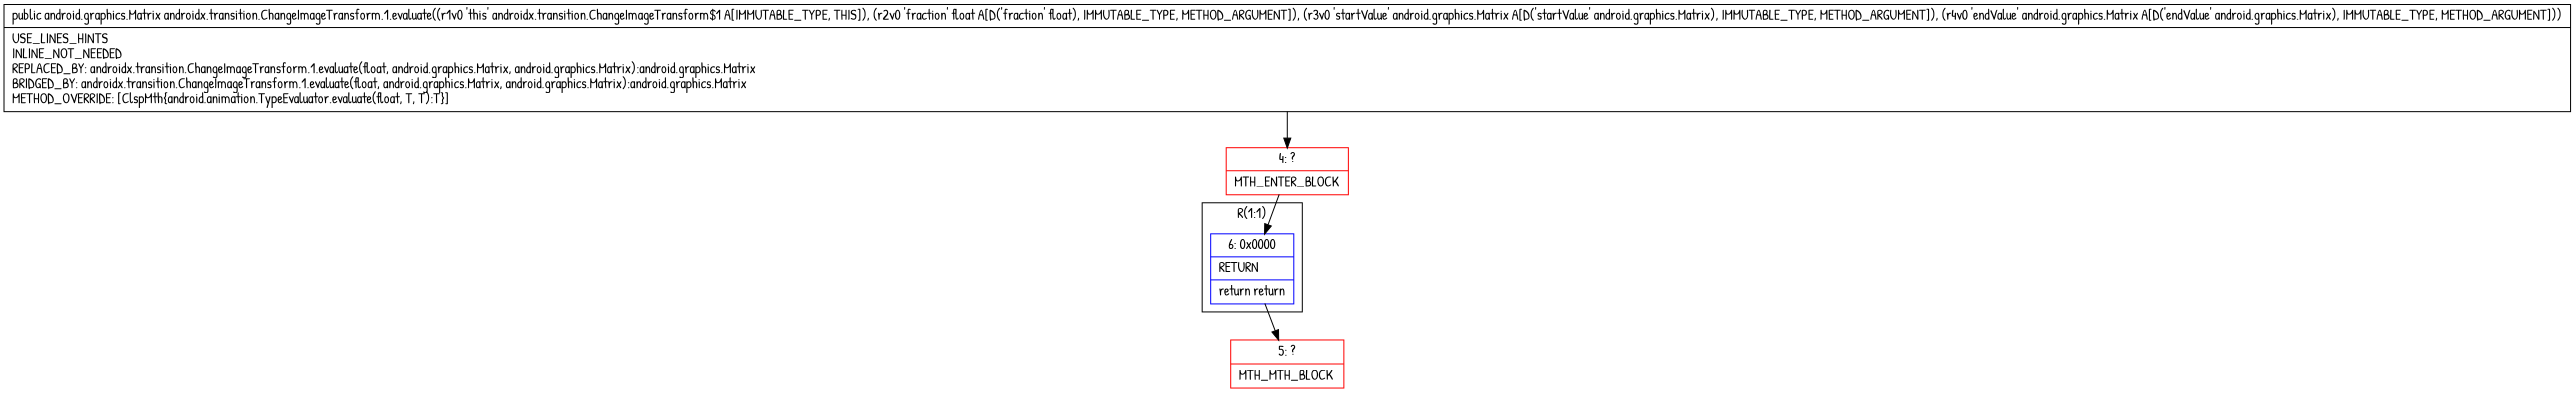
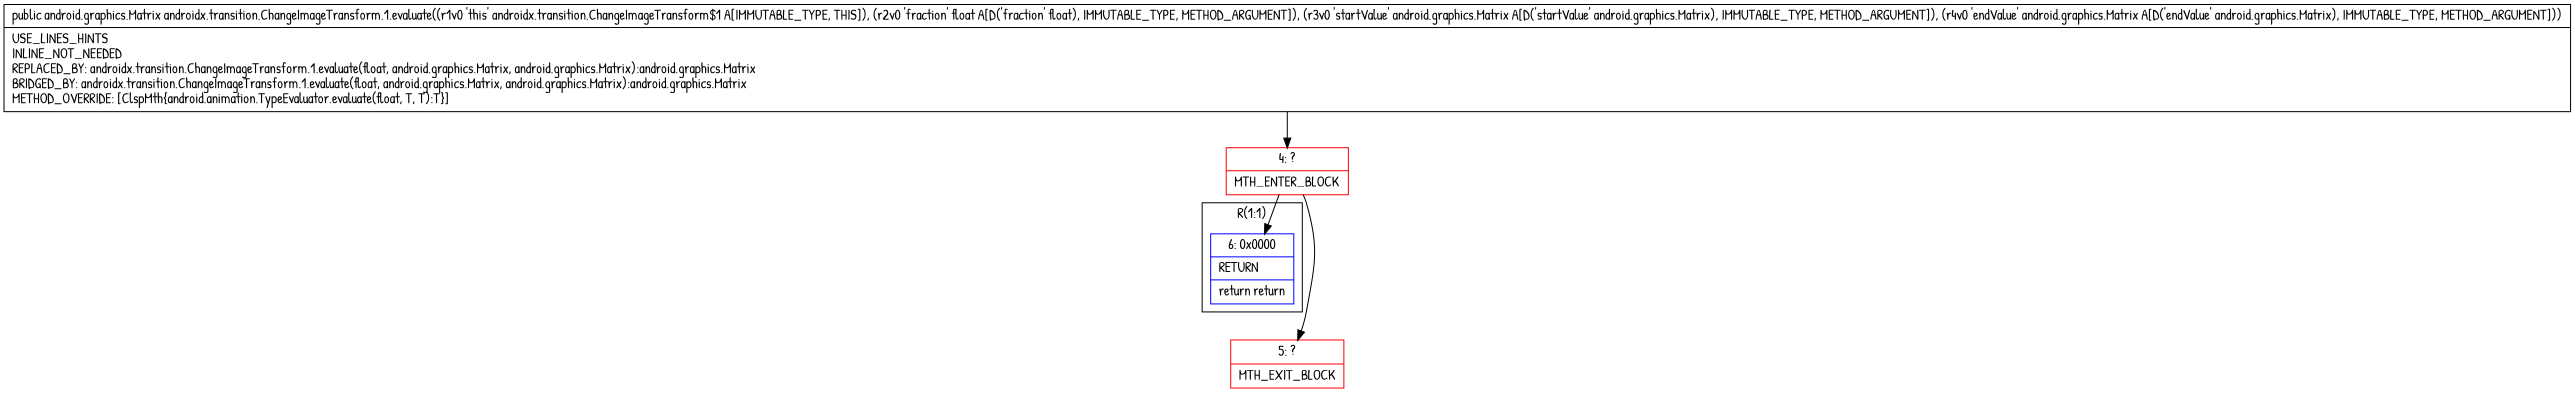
(1271, 318) -> (1314, 263)
(1286, 376) -> (1287, 376)
